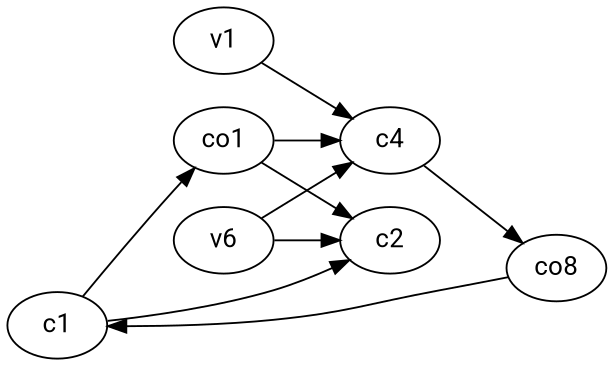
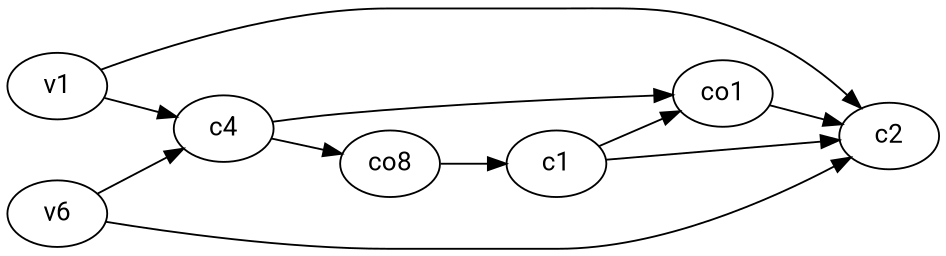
none -> (481, 8)
(298, 140) -> (463, 105)
